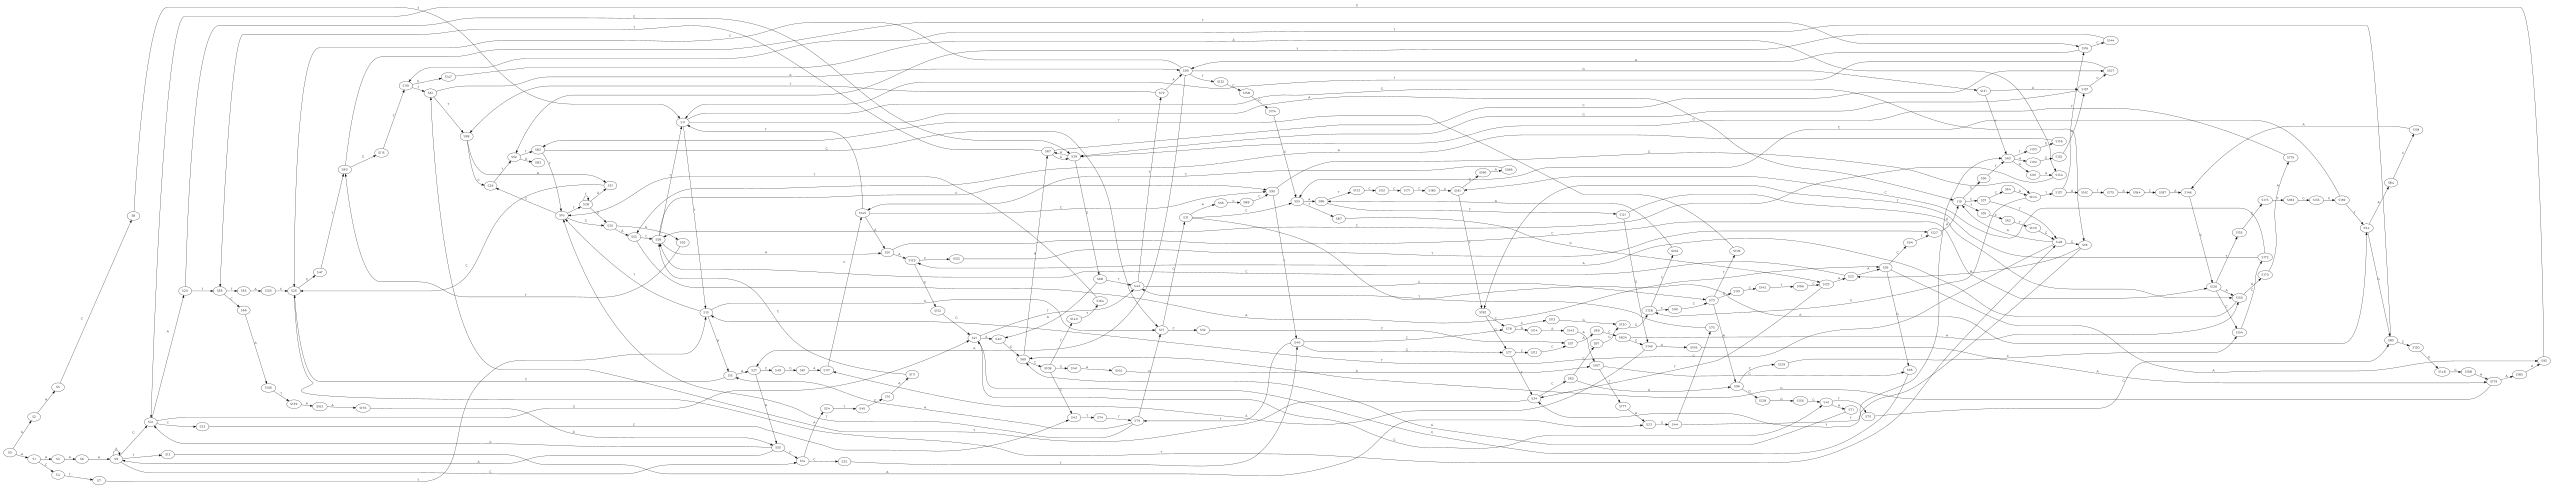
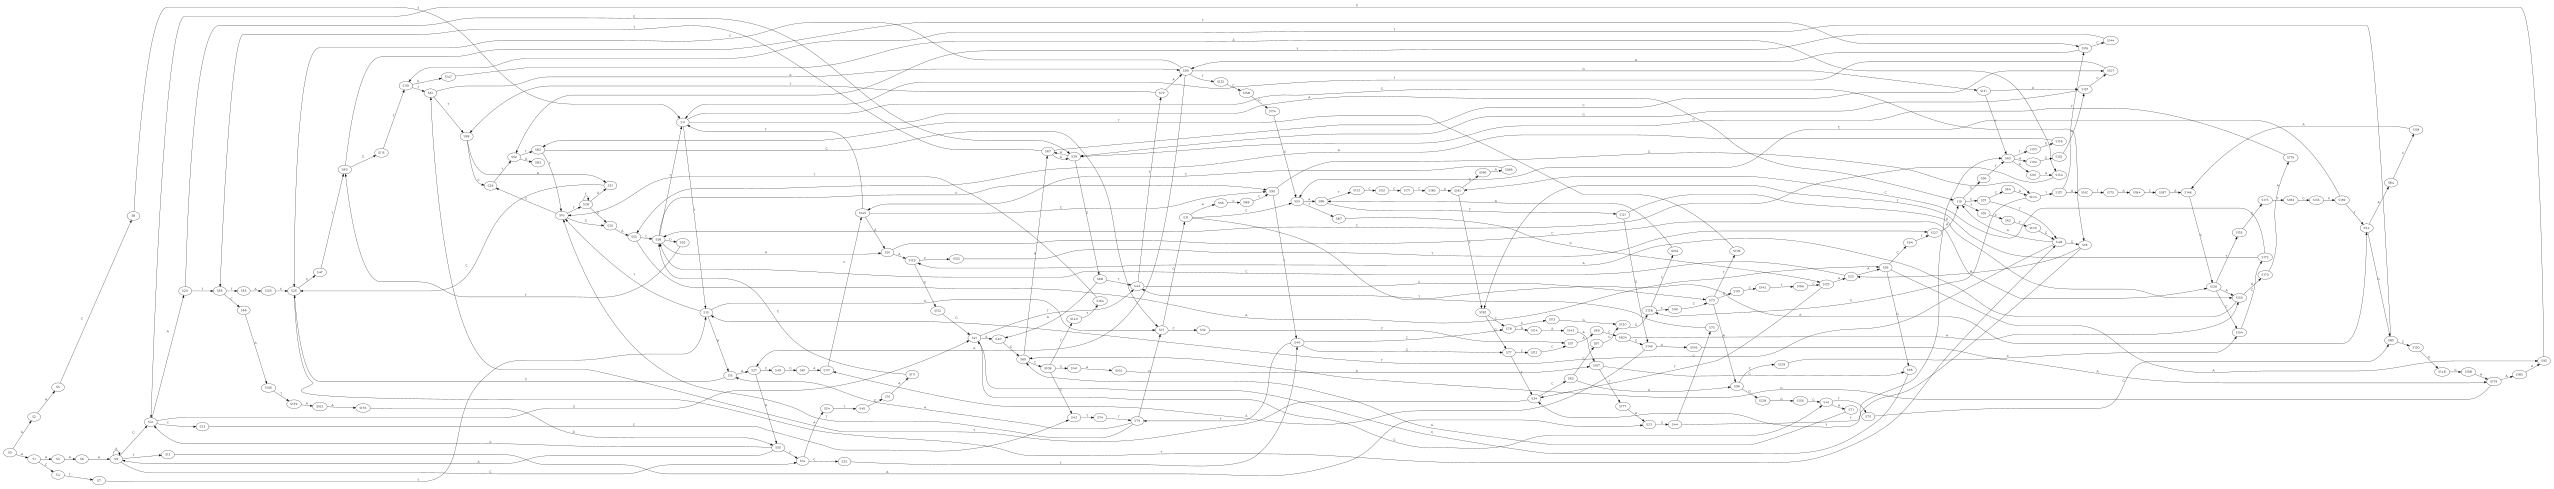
(647, 229) -> (669, 241)
